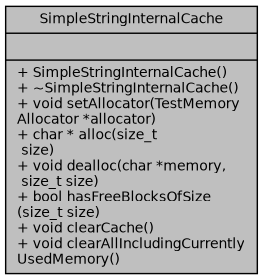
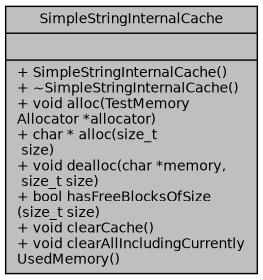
(129, 104) -> (104, 104)
